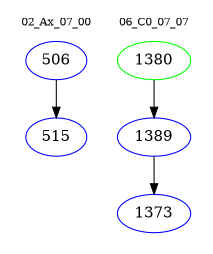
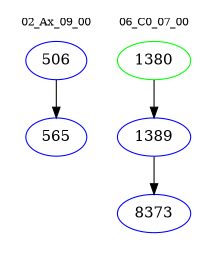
(56, 23) -> (56, 23)
(154, 23) -> (154, 23)
(56, 137) -> (56, 137)
(154, 214) -> (154, 214)
